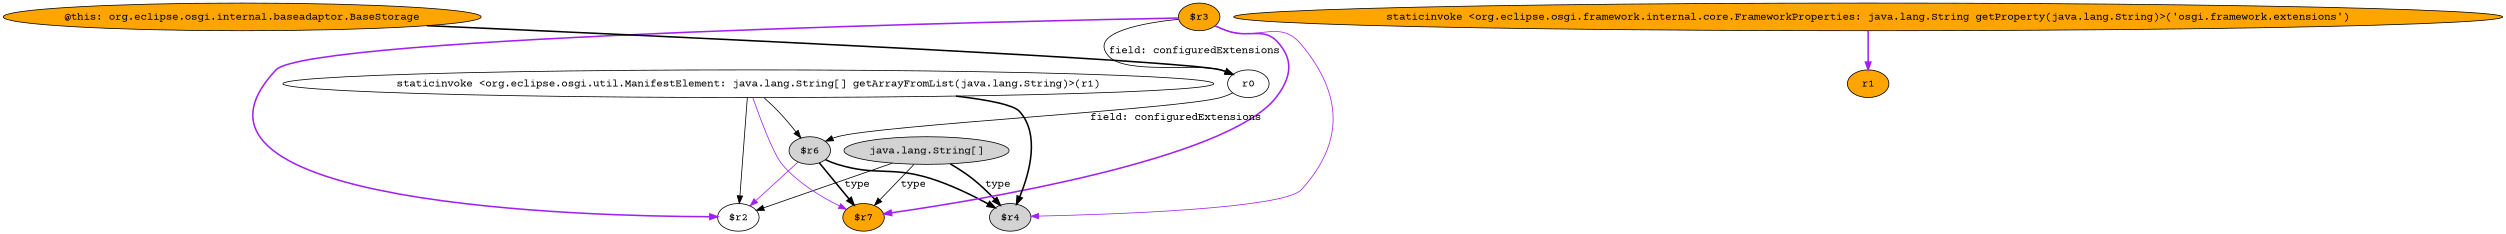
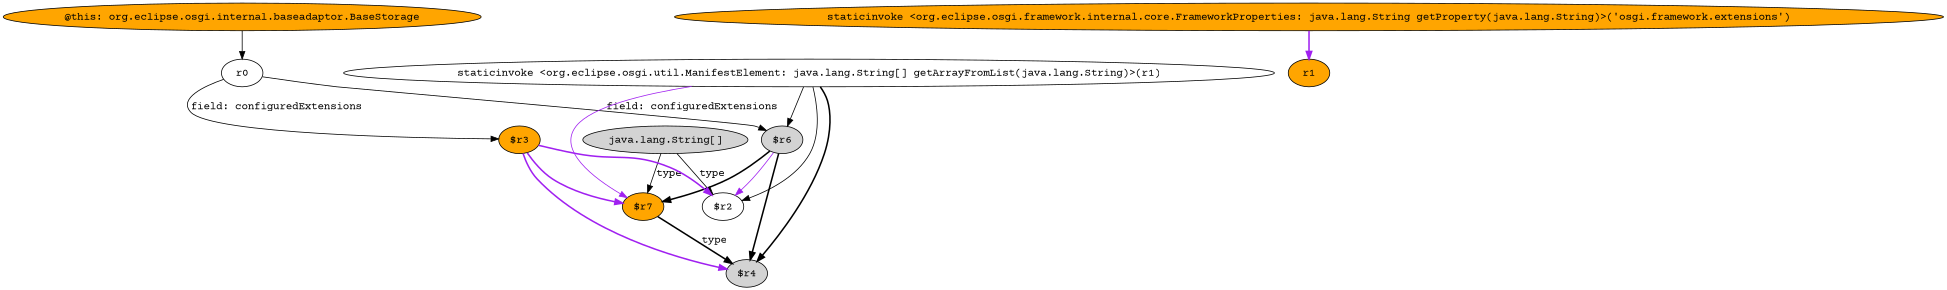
(827, 44) -> (242, 41)
(1107, 53) -> (312, 133)
(974, 180) -> (692, 238)
(1296, 192) -> (609, 229)
